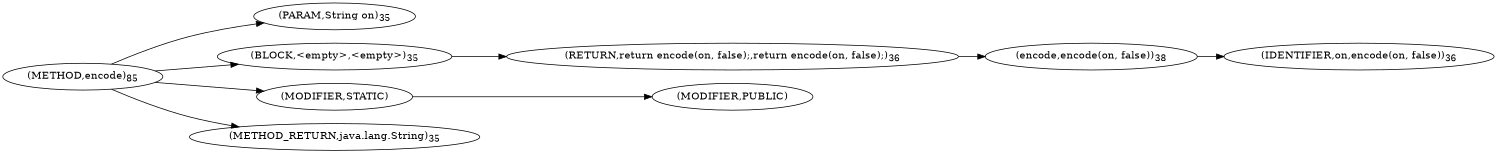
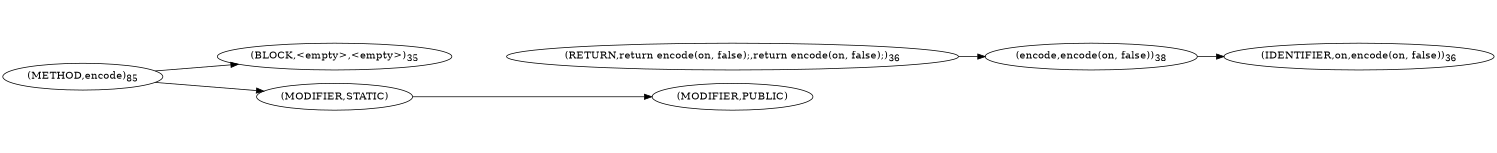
(335, 16) -> none
(475, 57) -> none
(335, 137) -> none
